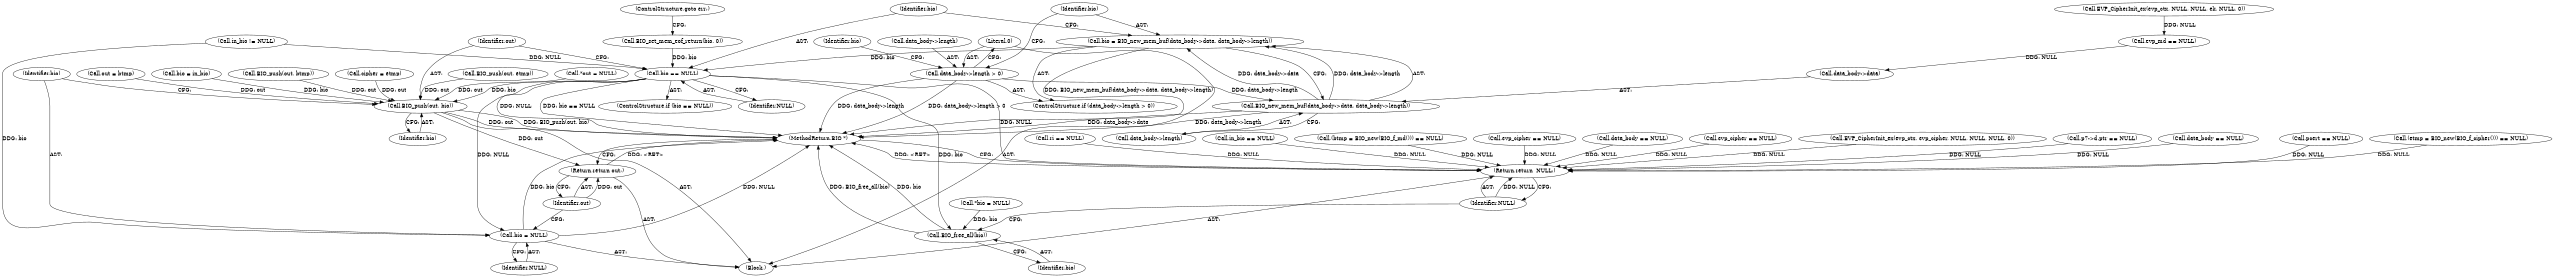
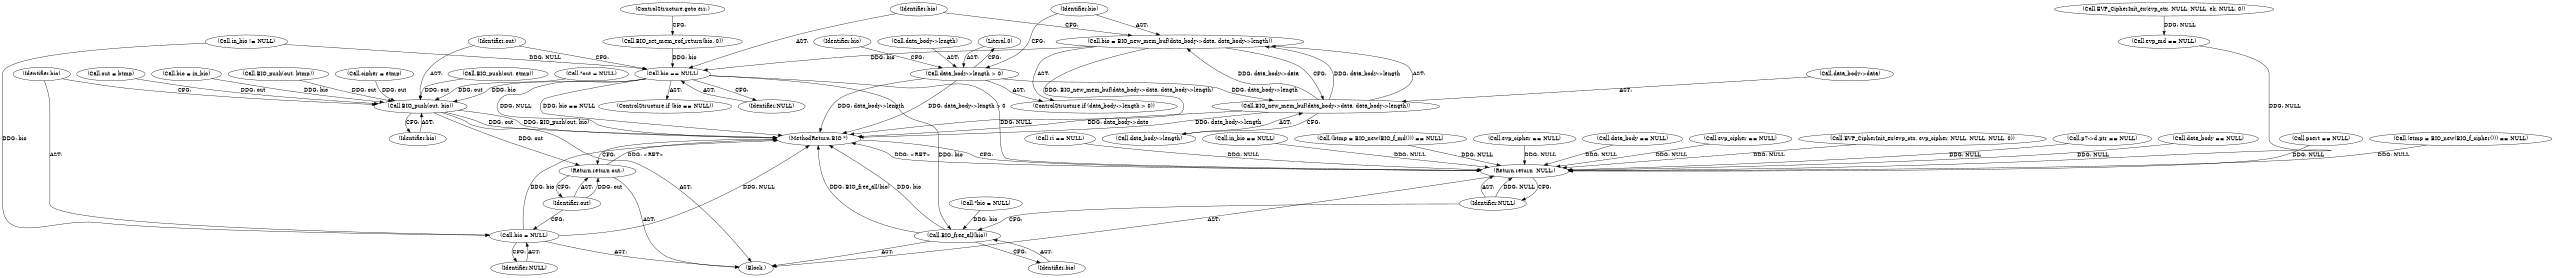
(2008, 58) -> (2056, 160)
(498, 98) -> none
(1089, 126) -> (853, 254)
